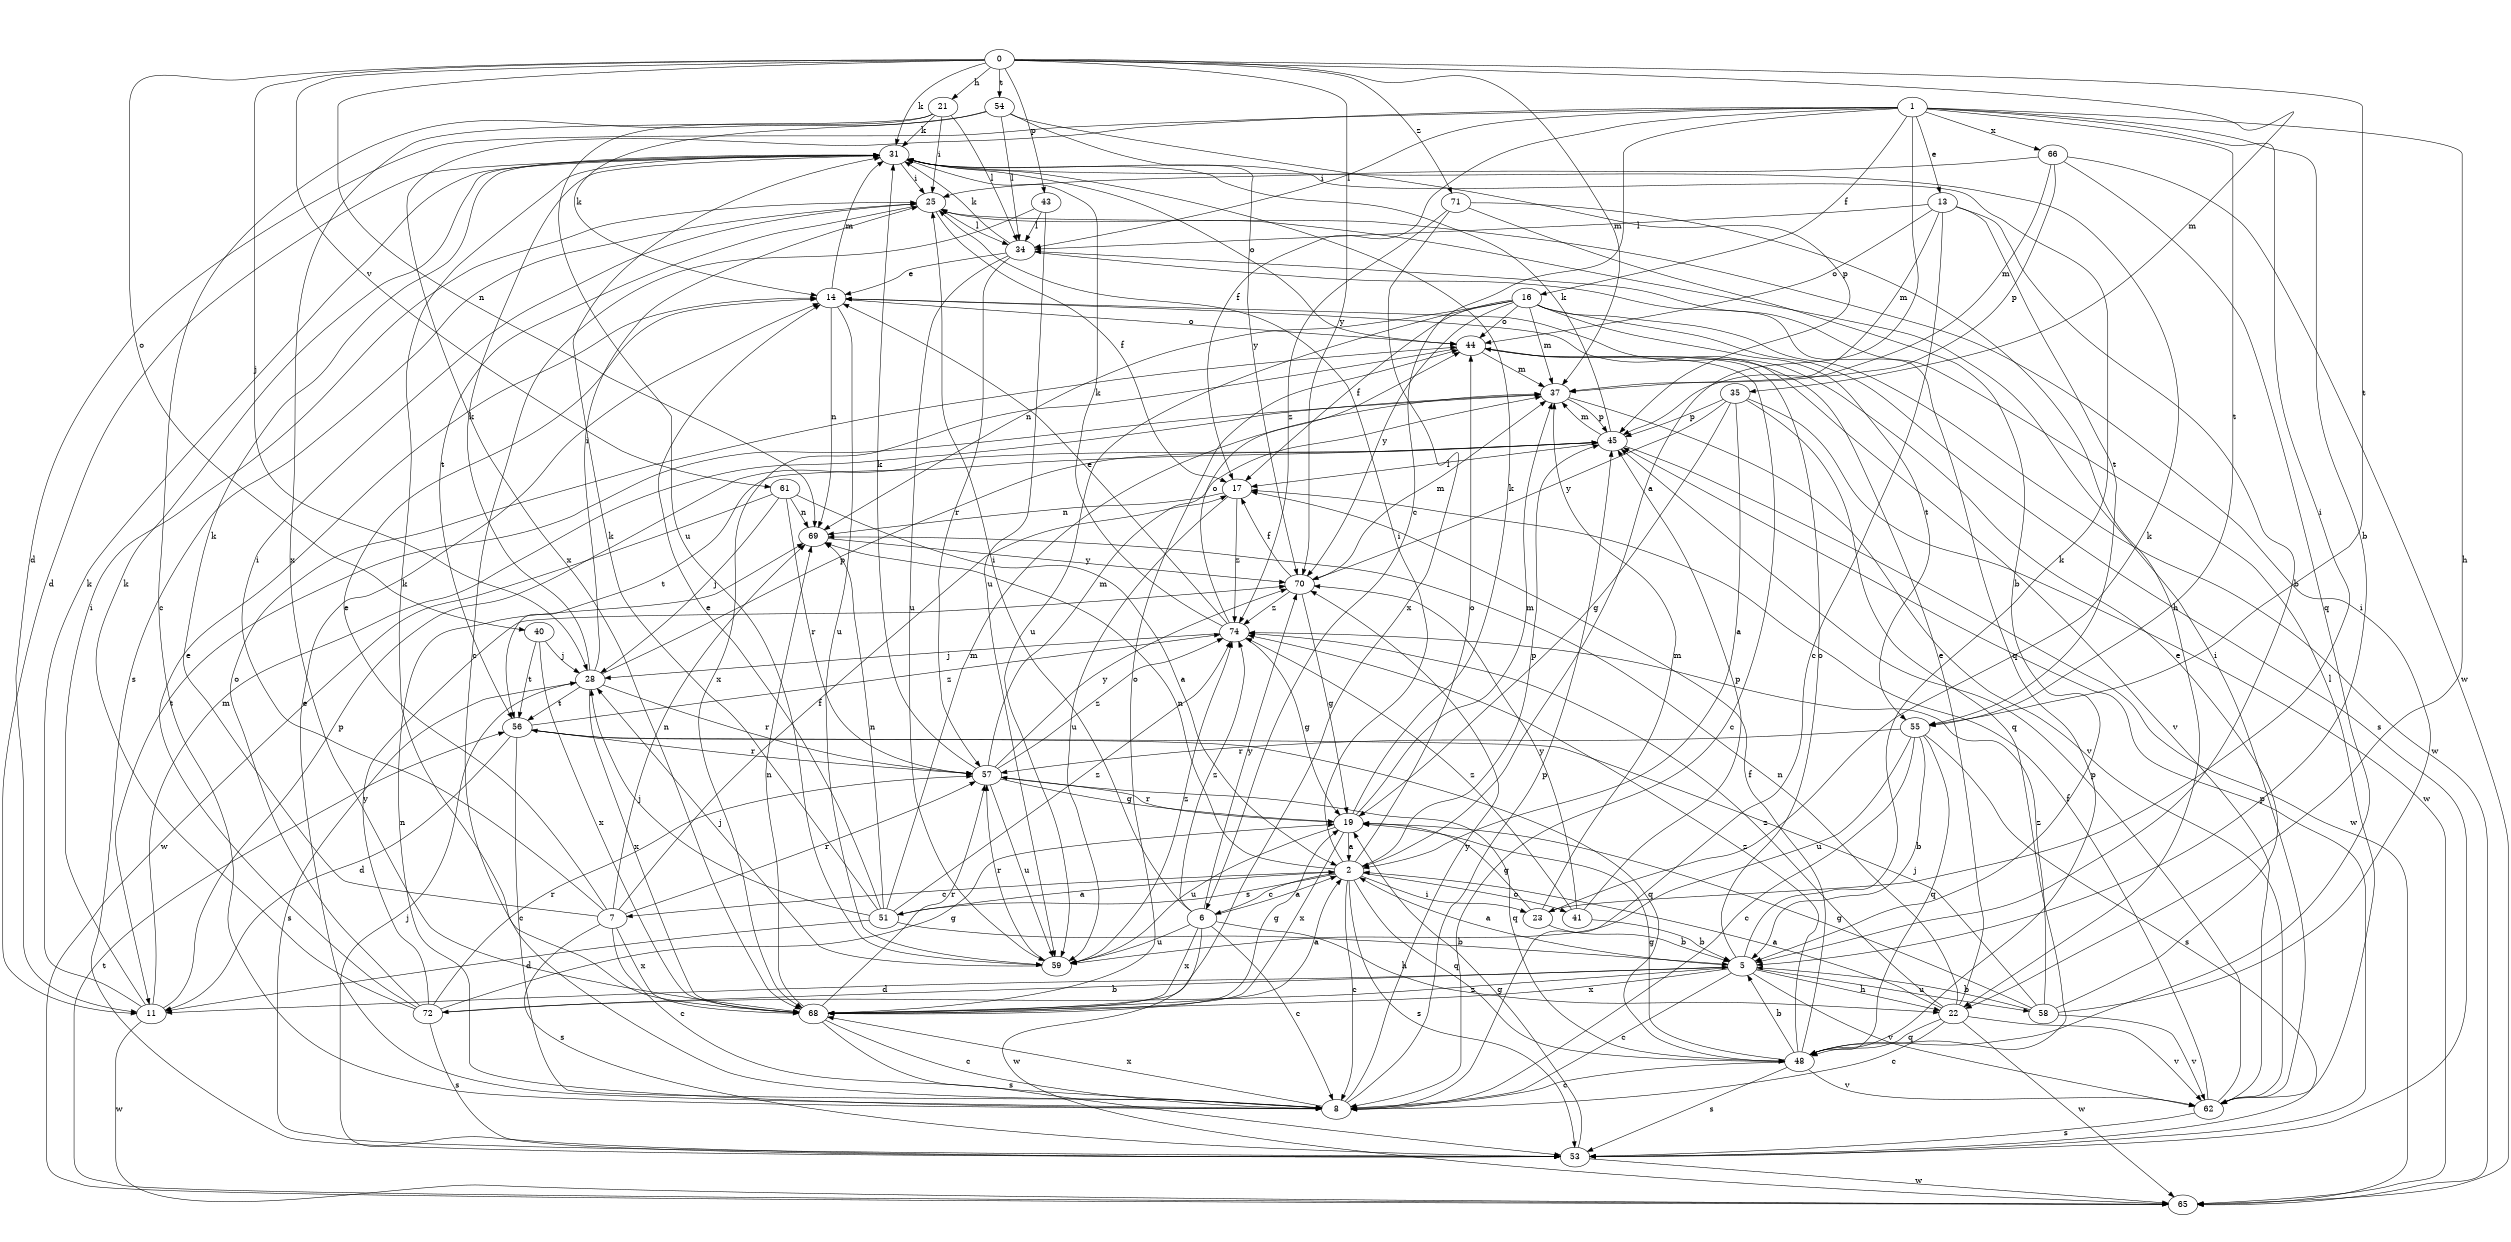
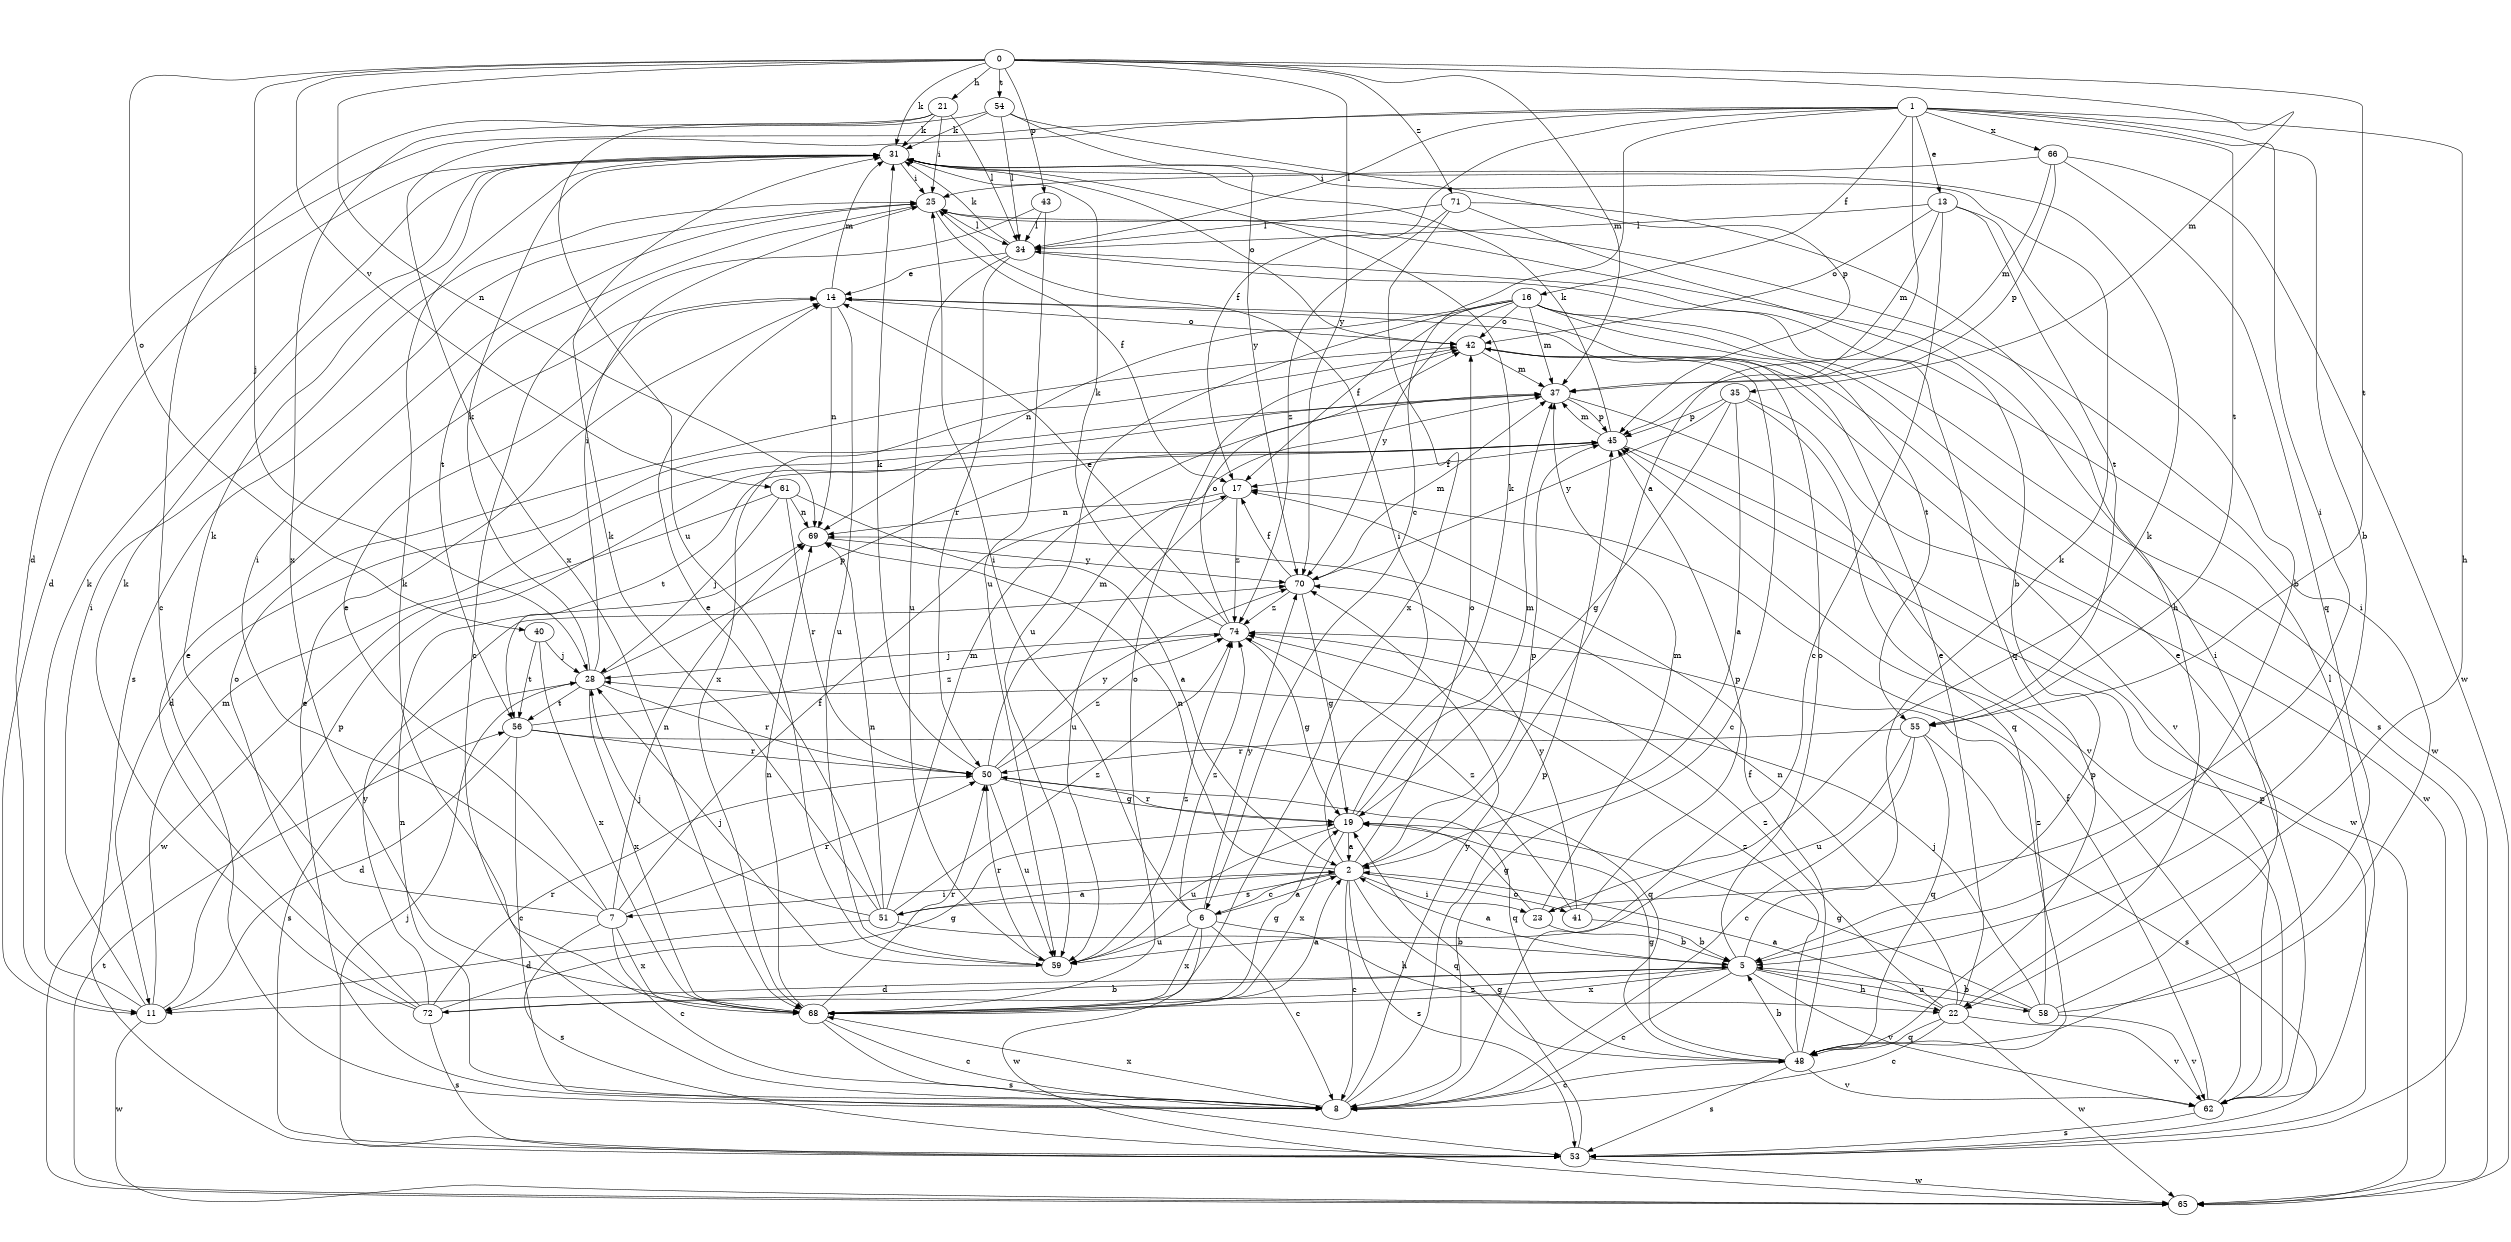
(639, 151) -> (949, 130)
none -> (1241, 226)
(1471, 346) -> (1471, 346)
(1448, 465) -> (1448, 465)
(172, 704) -> (172, 704)
(1286, 741) -> (1380, 703)
(987, 775) -> (987, 775)
(1880, 891) -> none
(944, 895) -> (944, 895)
